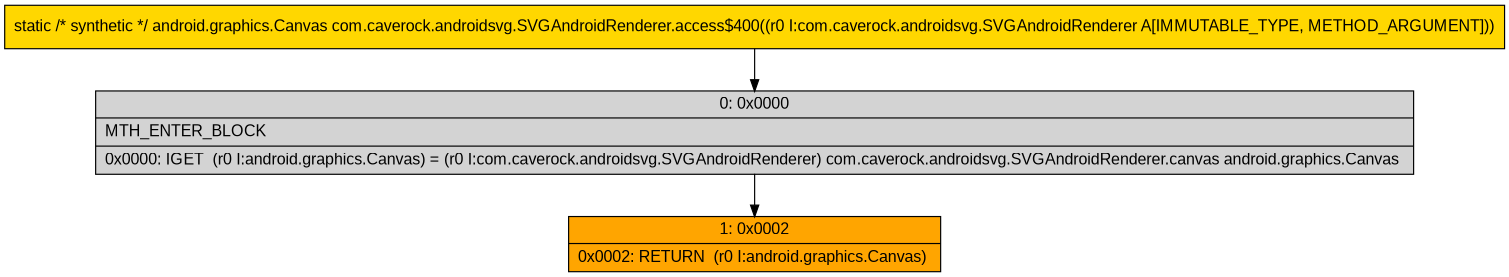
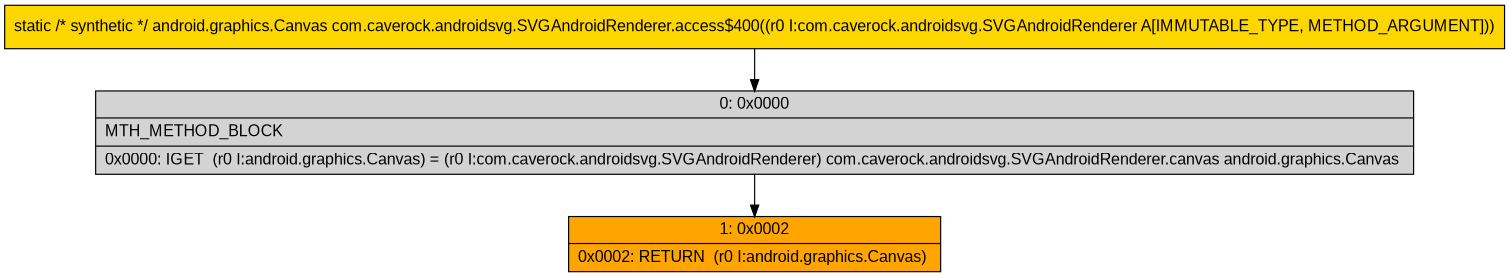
(186, 131) -> (194, 131)
